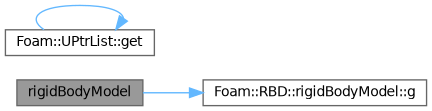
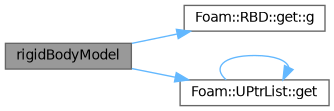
none -> (153, 73)
(315, 93) -> (255, 18)
